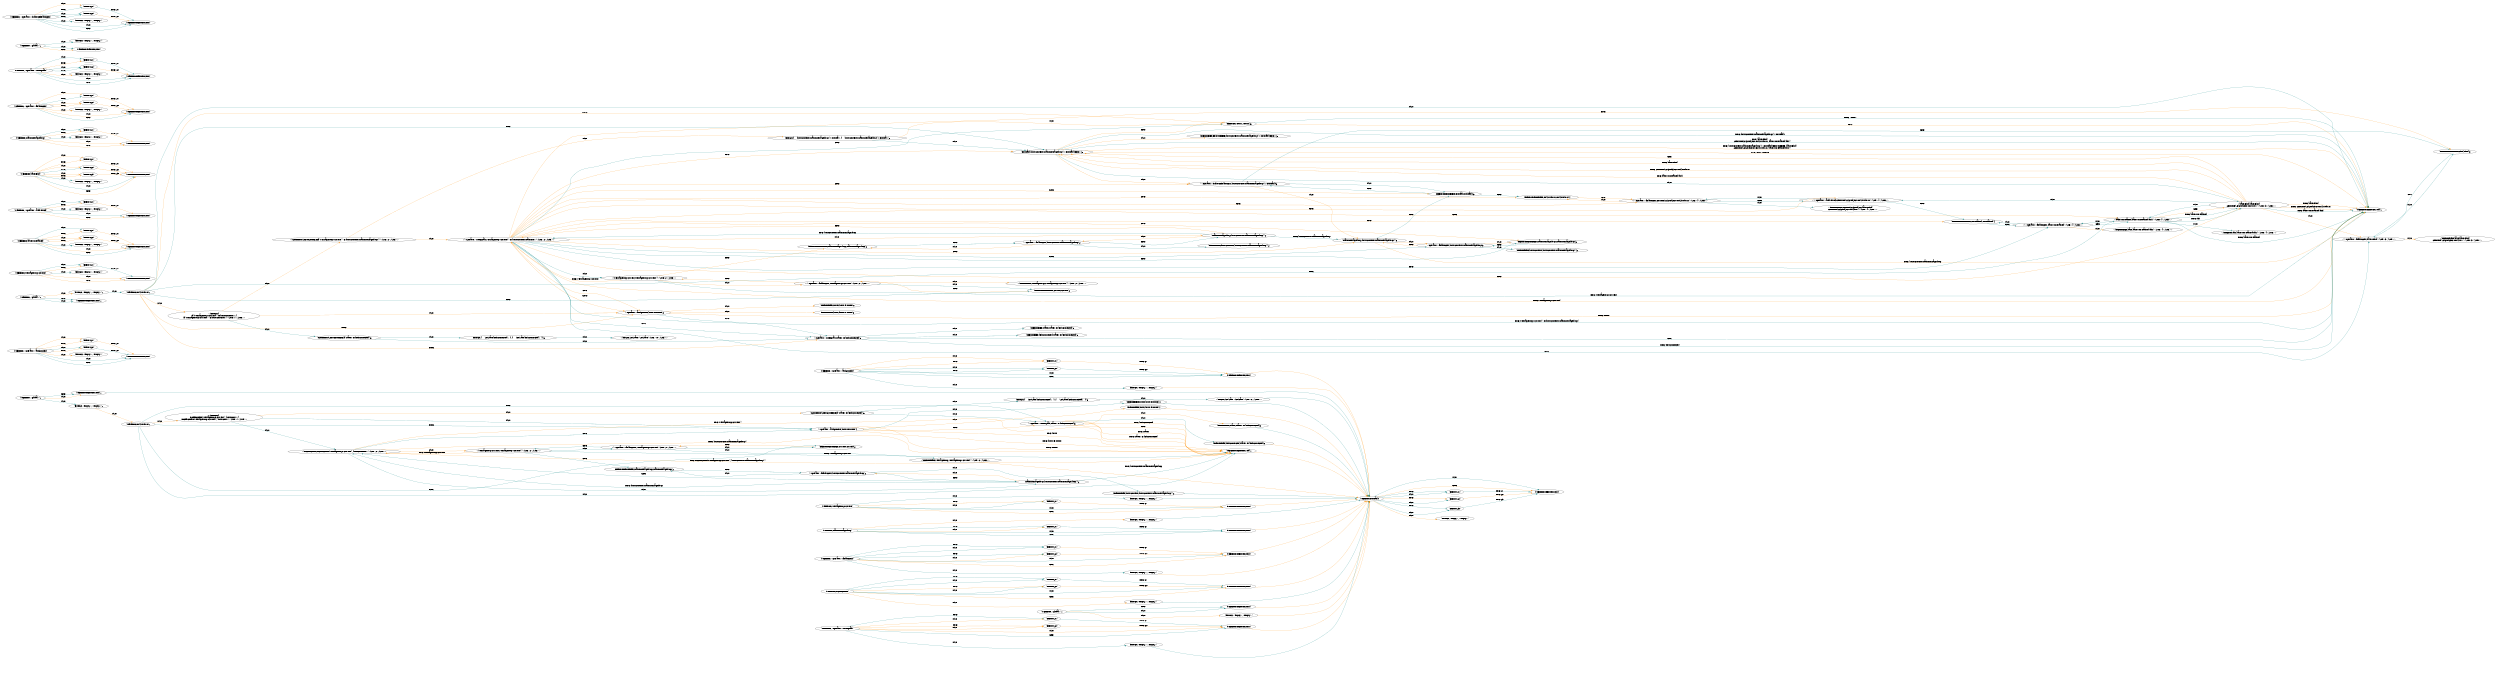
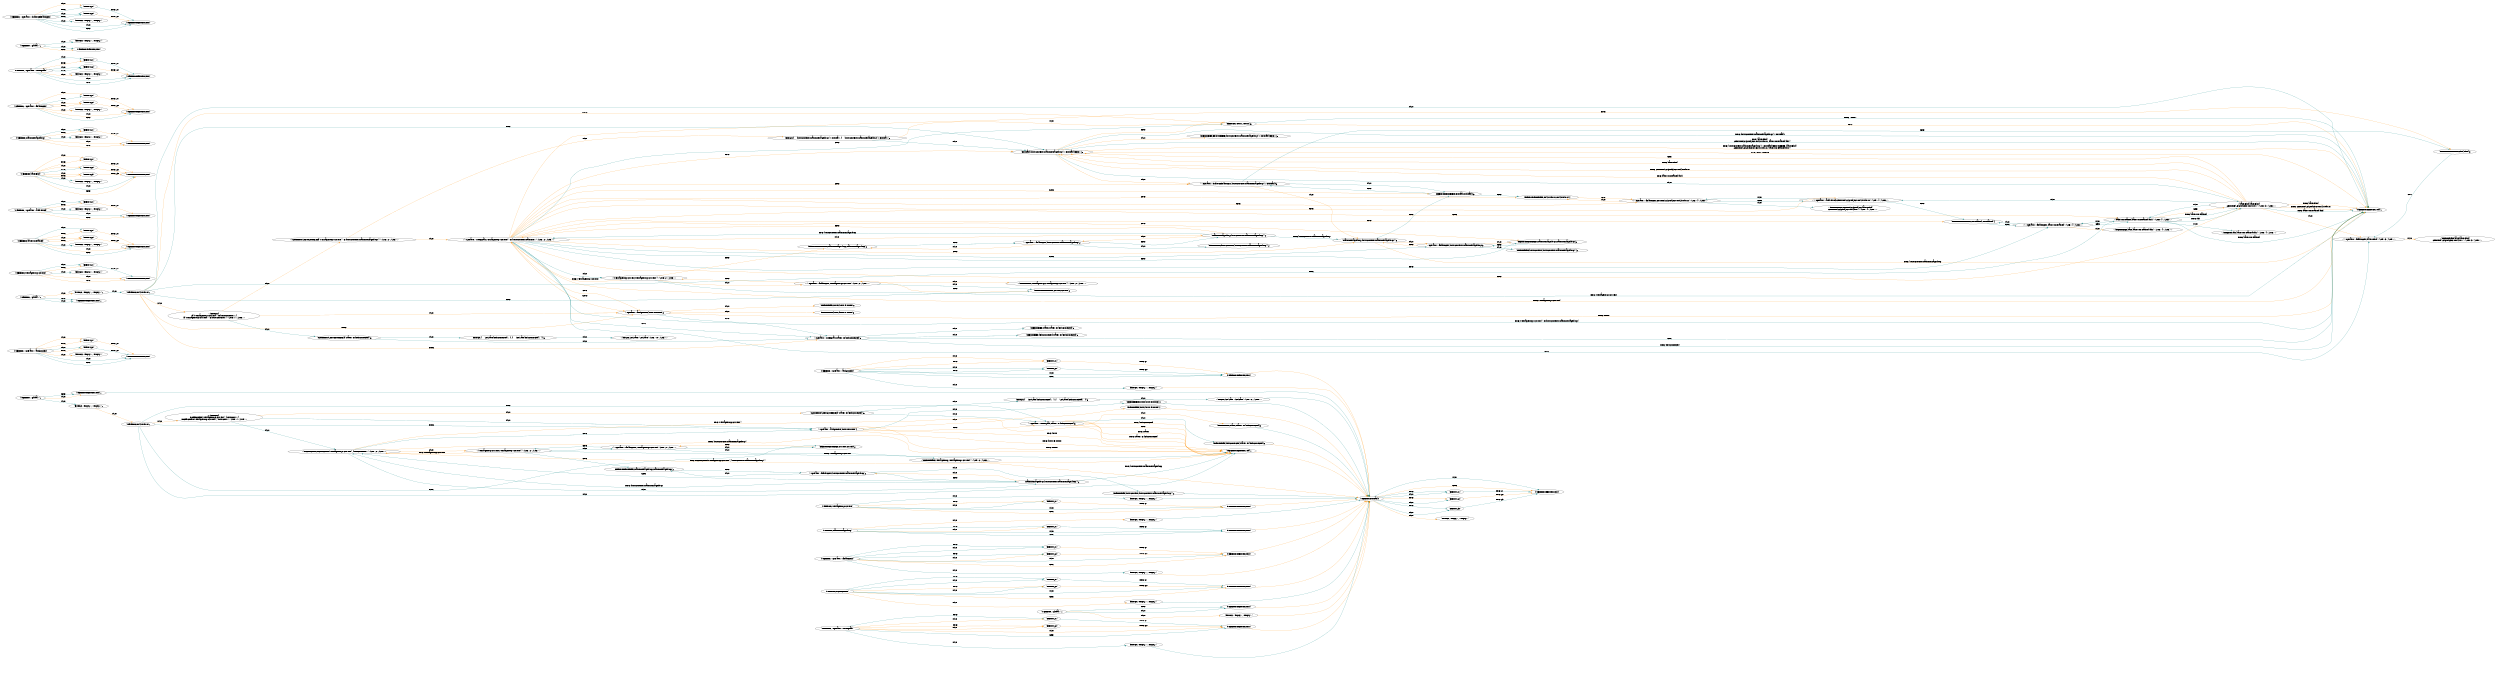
(2417, 201) -> none
